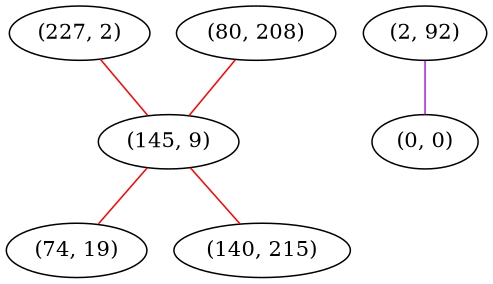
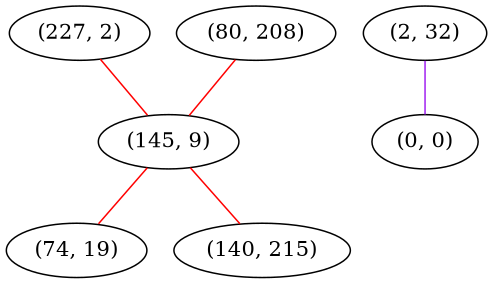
(425, 33) -> (425, 33)
